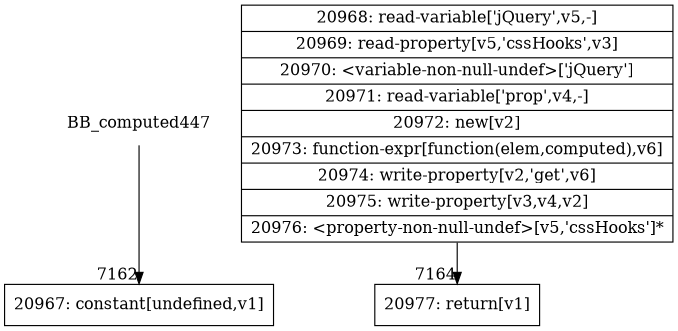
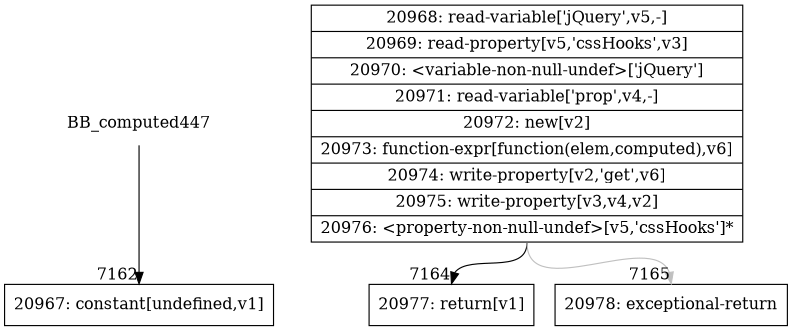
none -> (671, 305)
